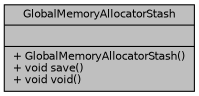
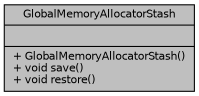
(47, 80) -> (54, 80)
